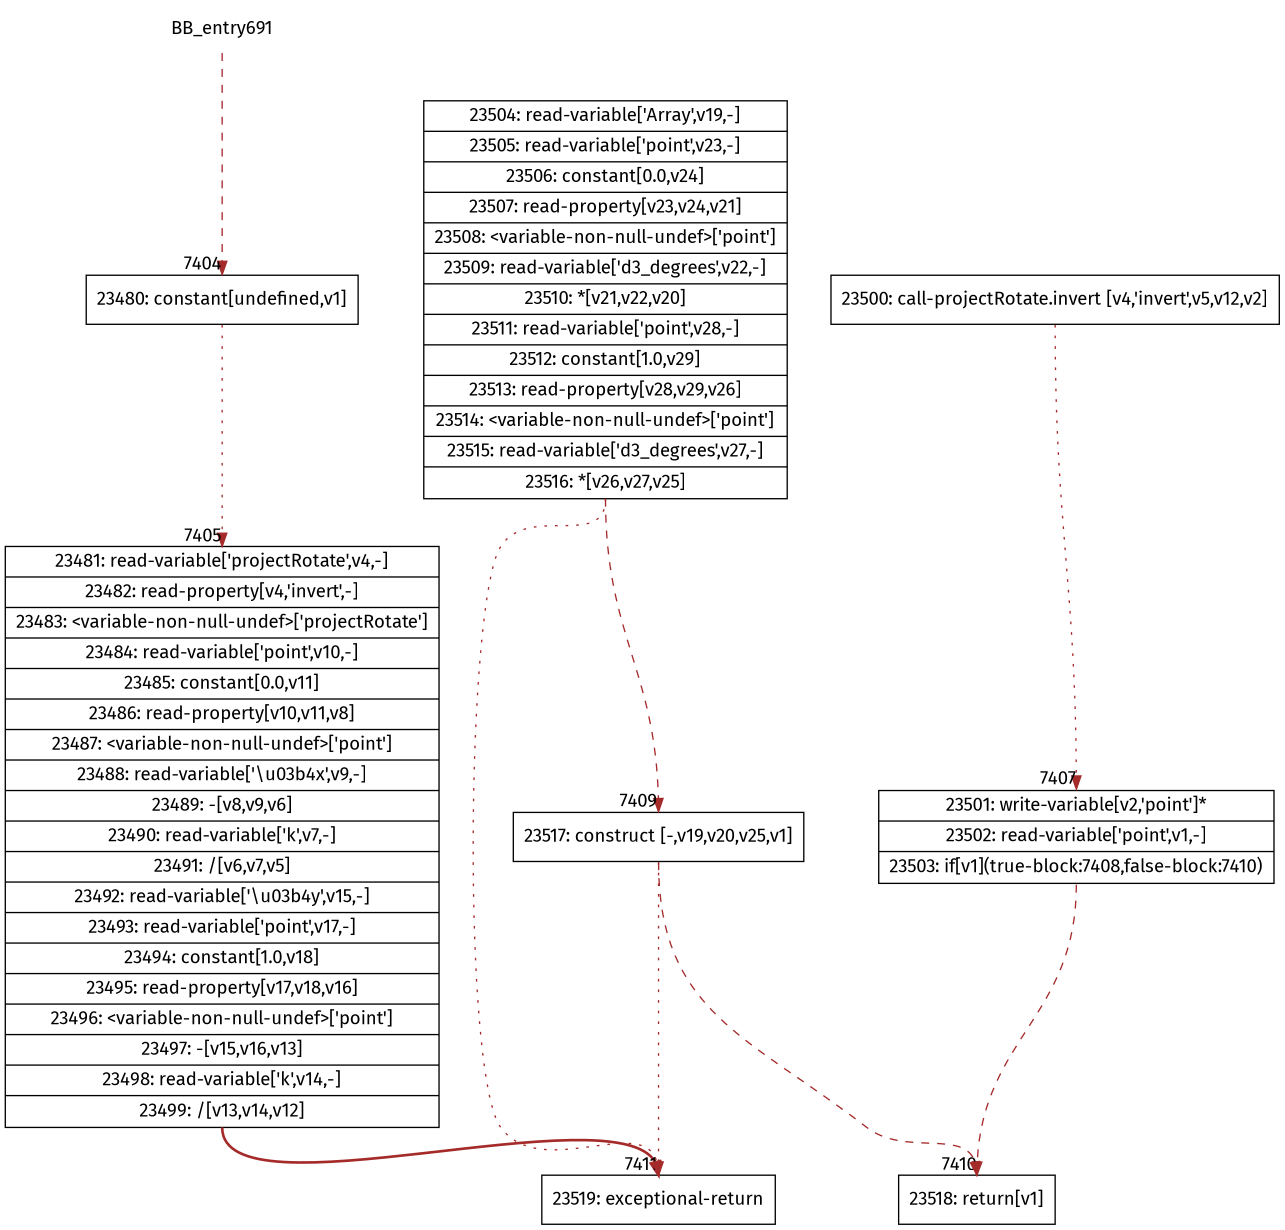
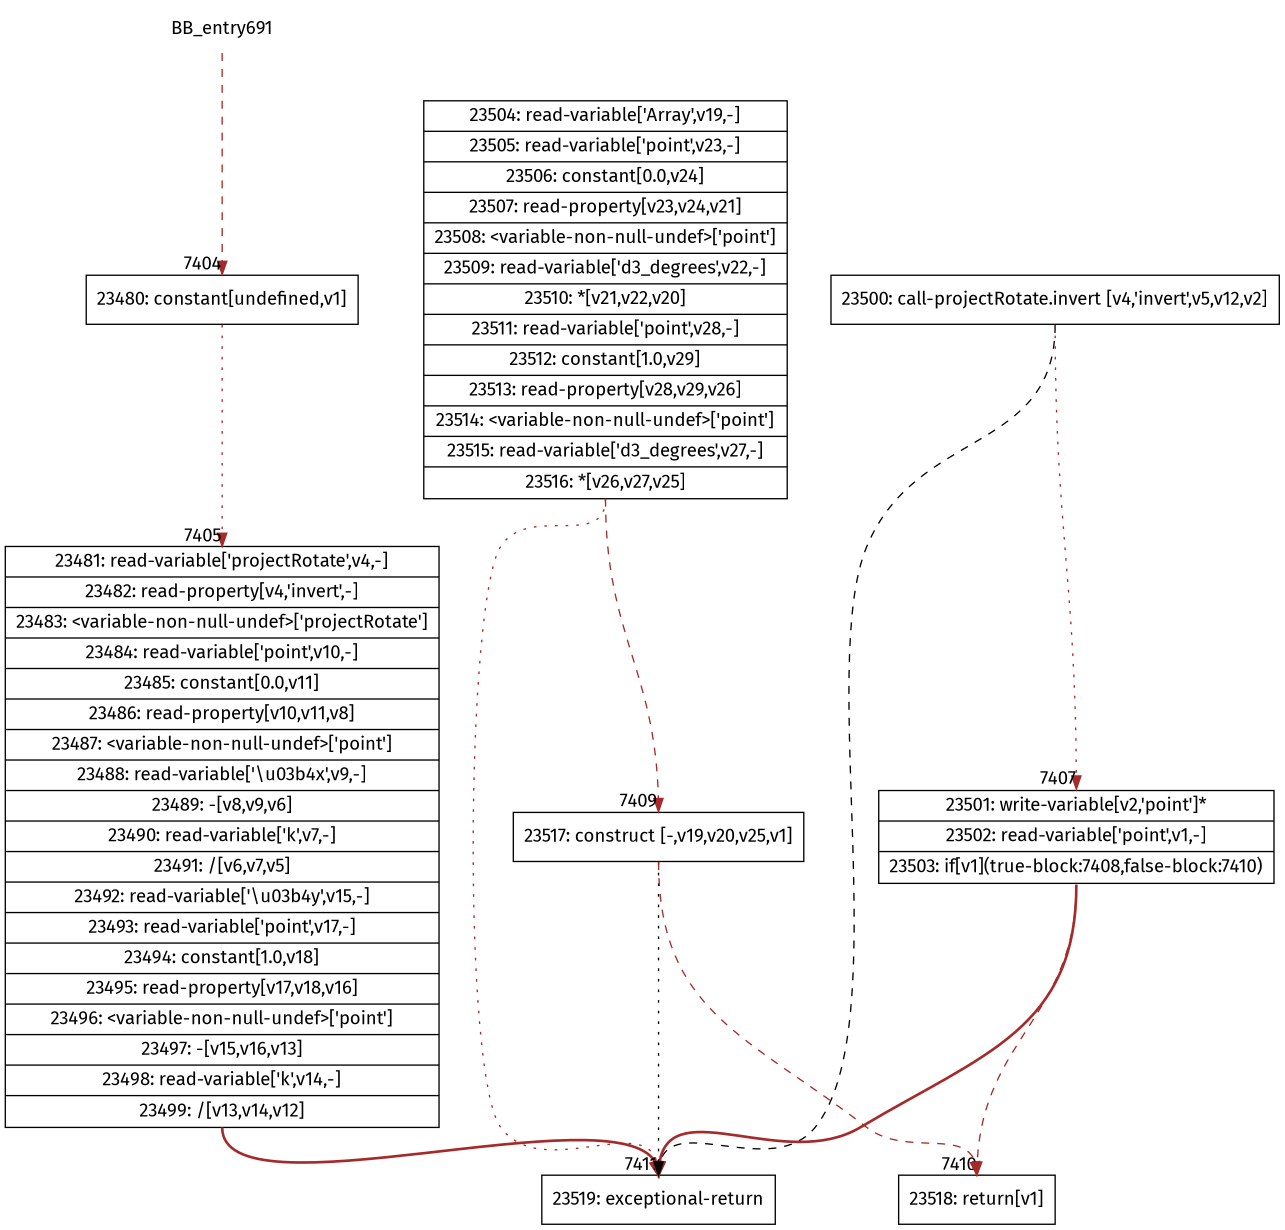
none -> (850, 772)
(659, 1012) -> (659, 1012)
none -> (916, 1095)
